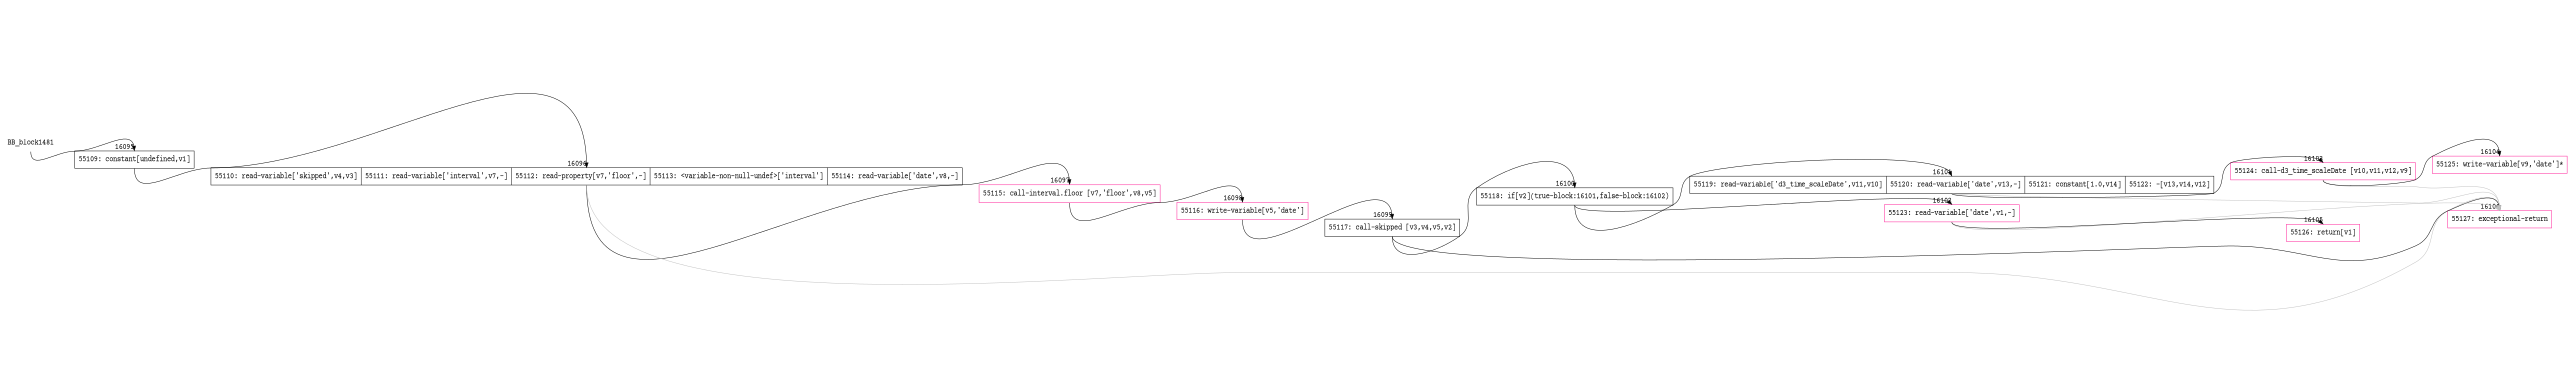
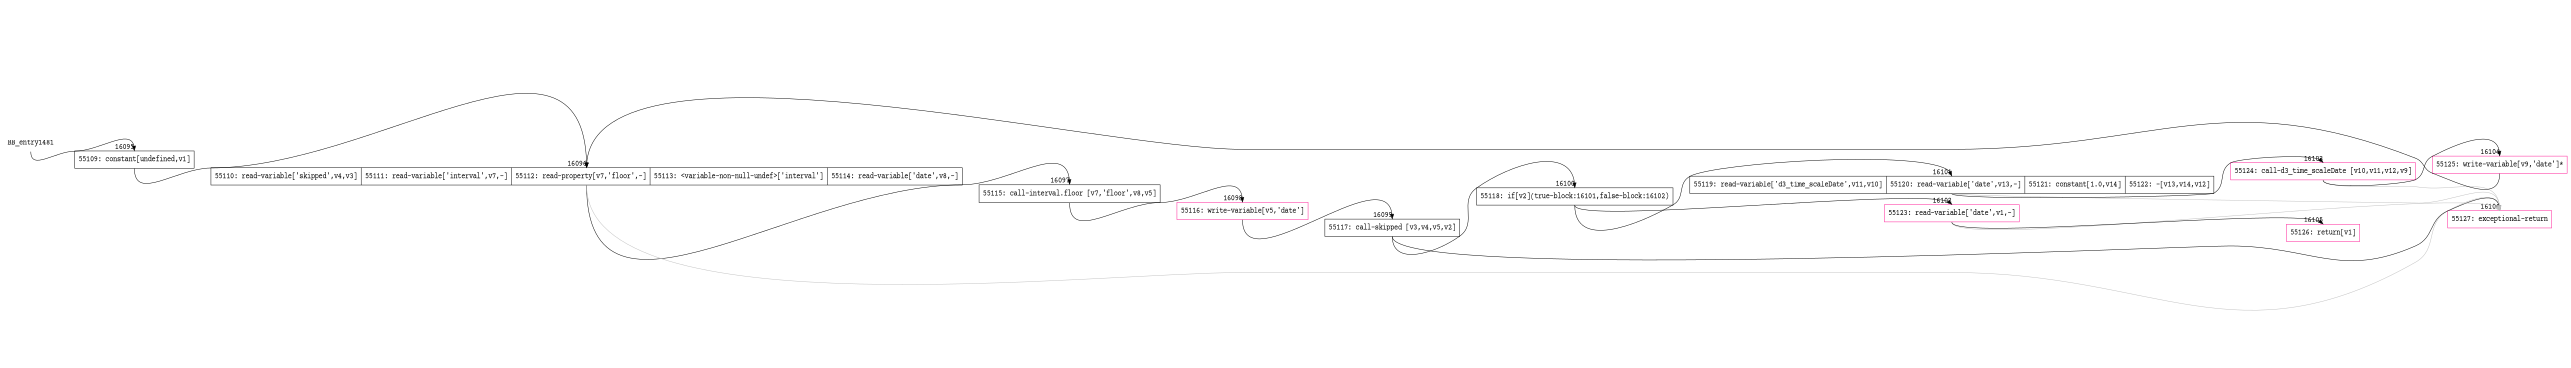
(31, 143) -> (31, 143)
none -> (1541, 149)
(1070, 194) -> (1070, 194)
